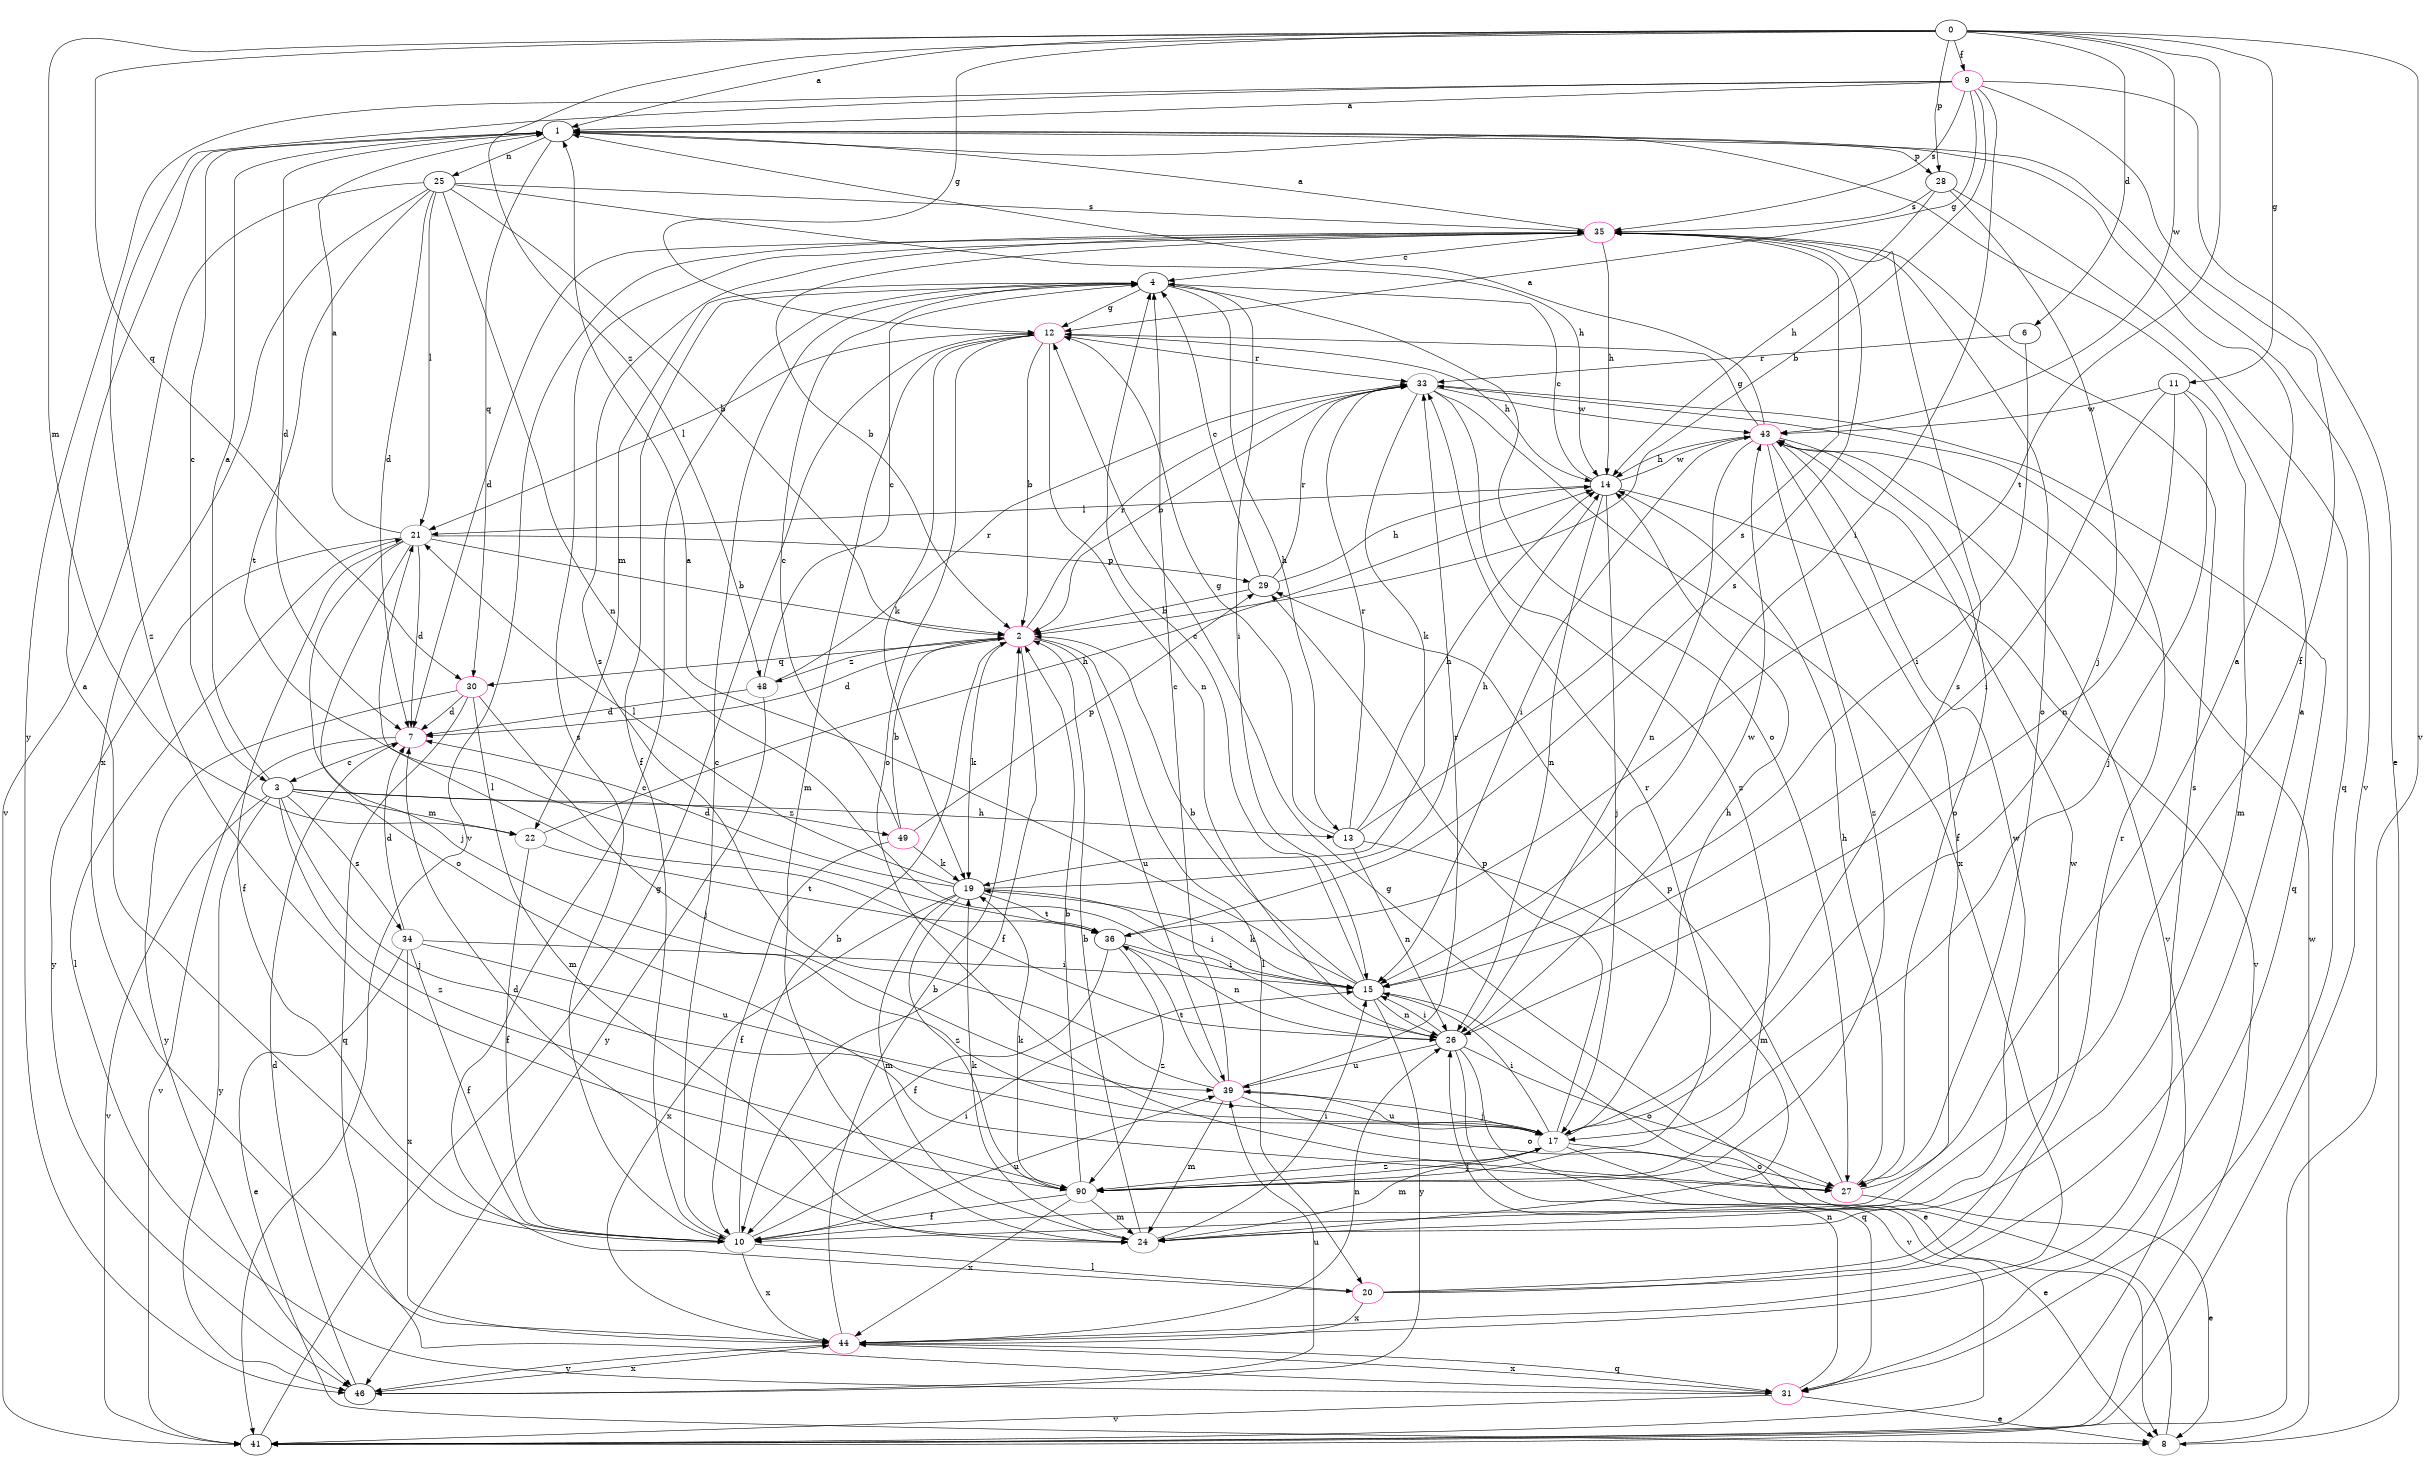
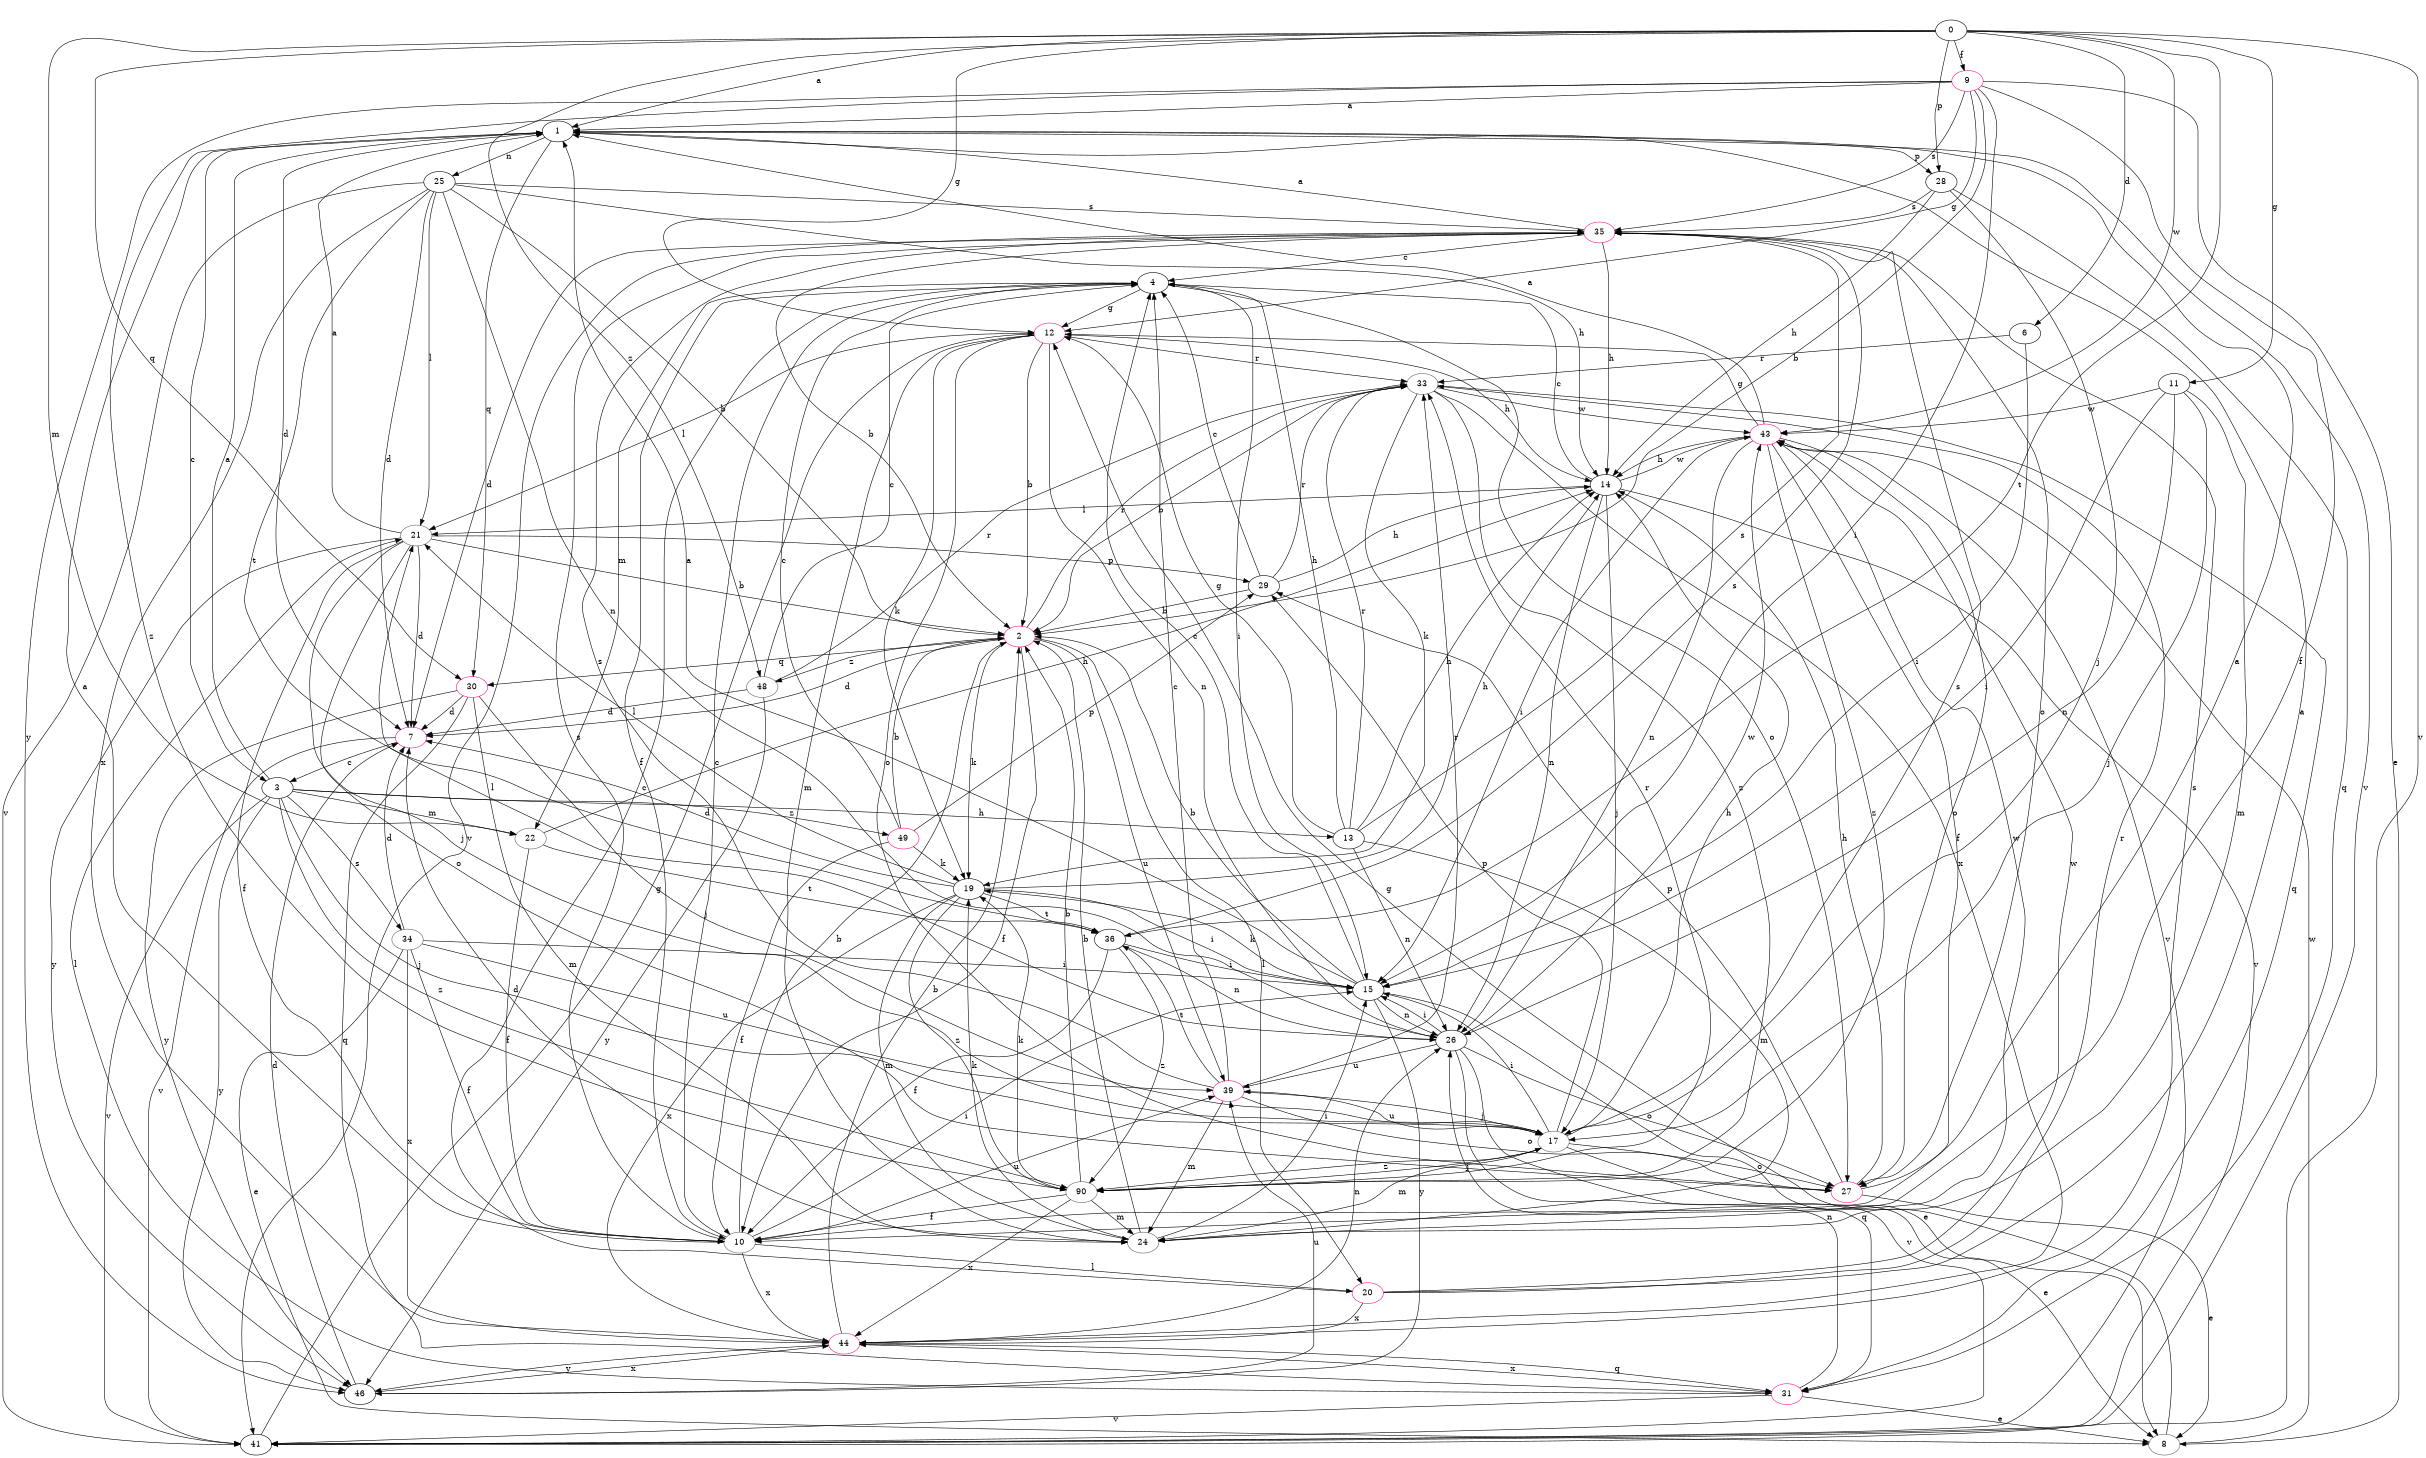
(1272, 540) -> (1304, 521)
